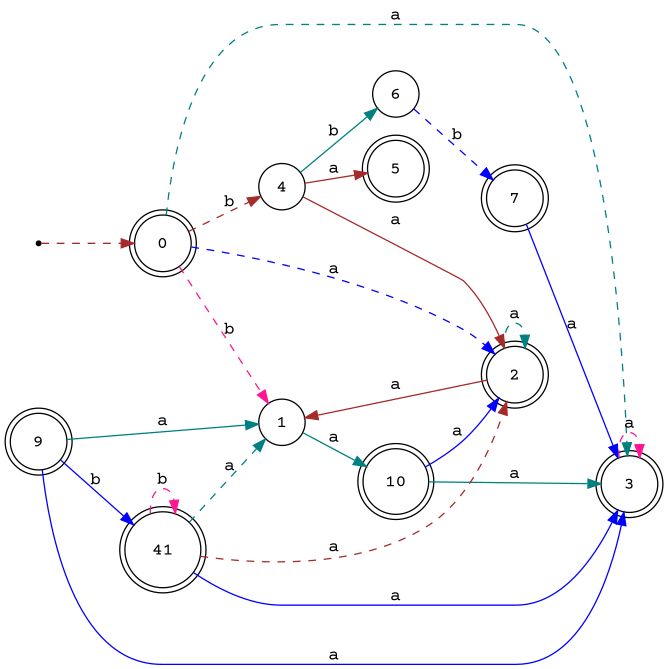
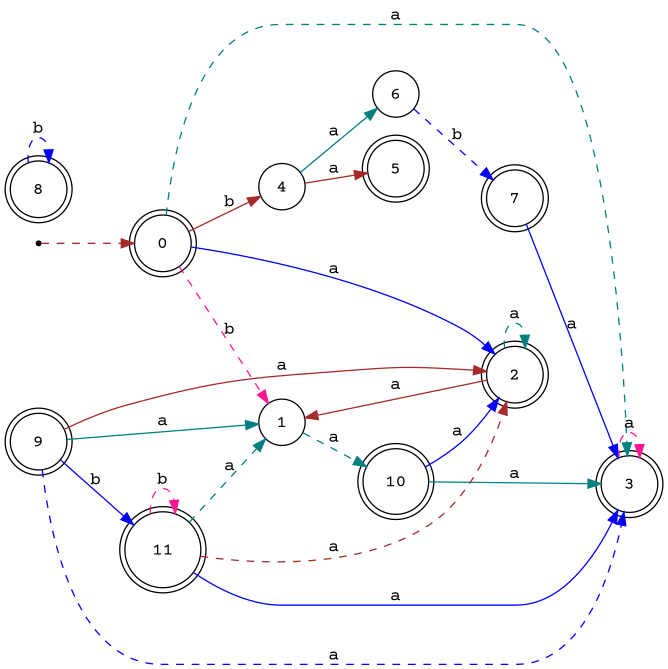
(334, 131) -> (334, 131)
none -> (39, 189)
(219, 217) -> (219, 217)
(413, 254) -> (265, 377)
(344, 281) -> (344, 281)
(329, 447) -> (329, 447)
(163, 550) -> (163, 550)
(309, 664) -> (309, 664)
